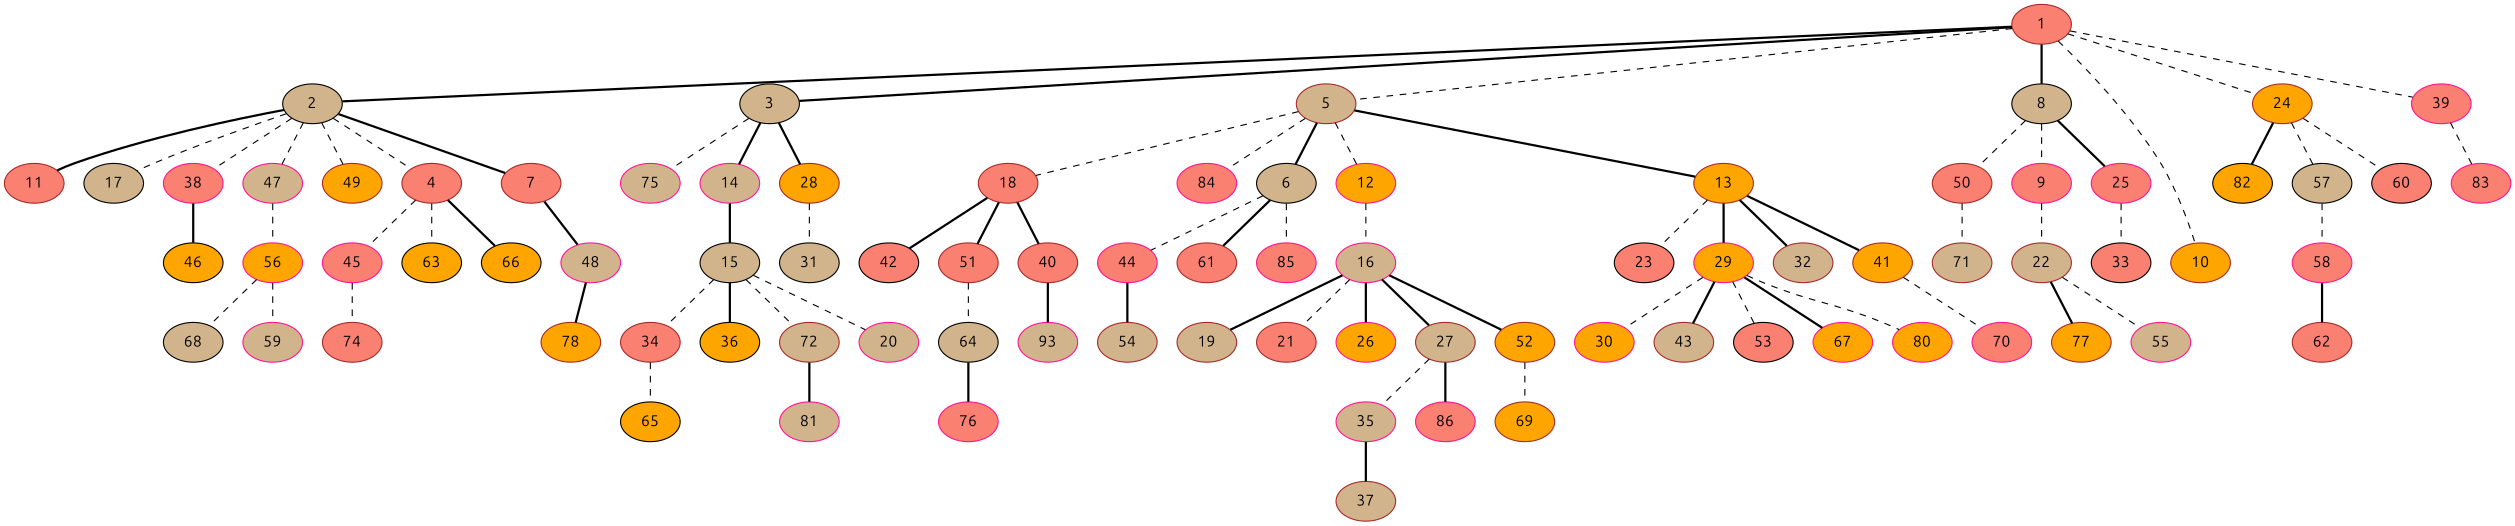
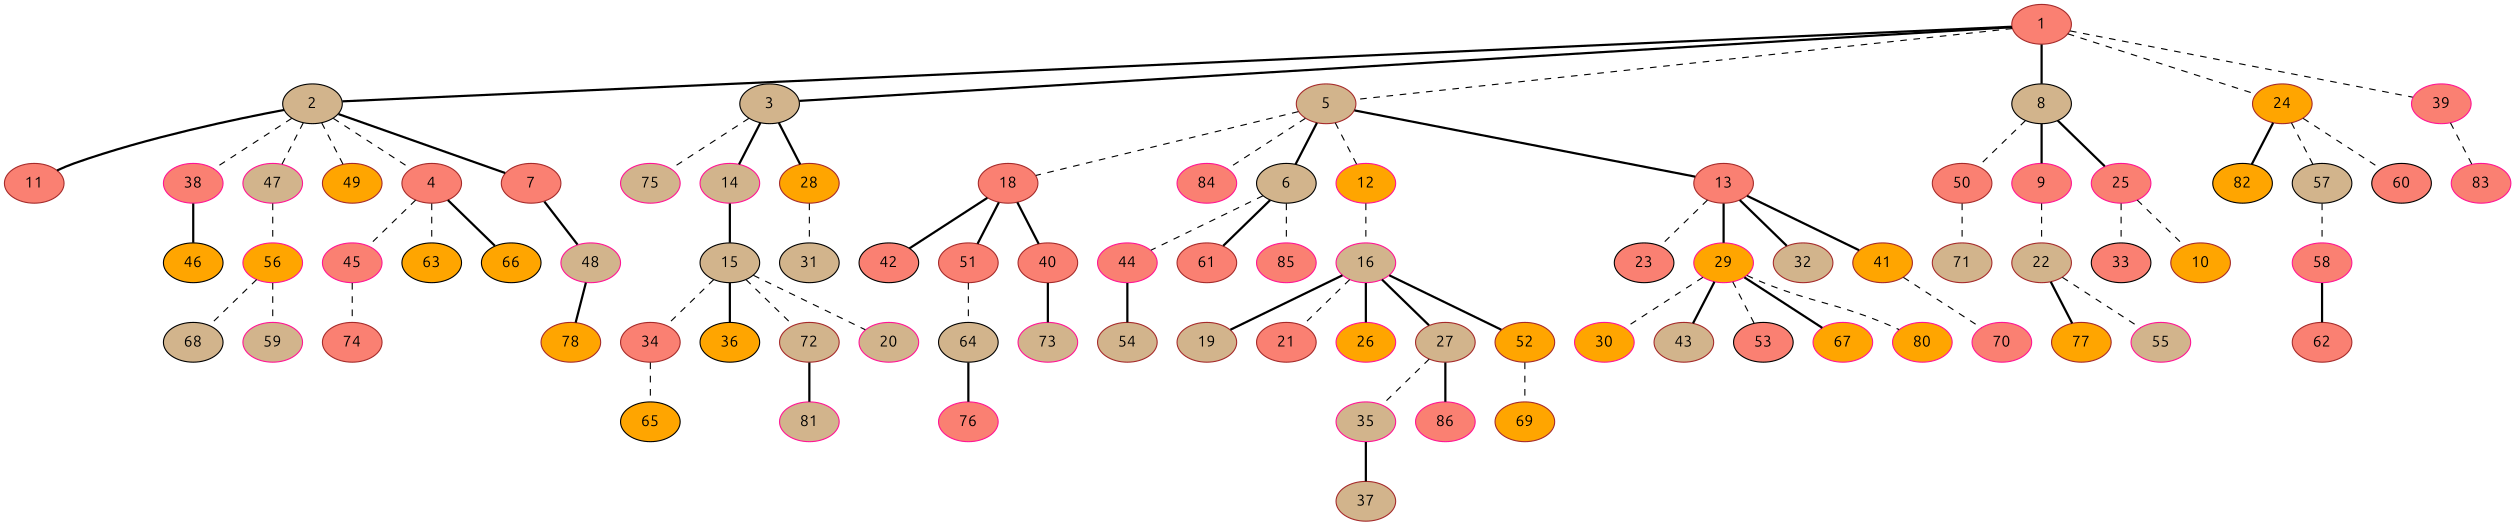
(2140, 133) -> (2161, 223)
(2042, 144) -> (2042, 144)
(114, 183) -> none
(1724, 183) -> (1724, 183)
(1048, 342) -> (1048, 342)
